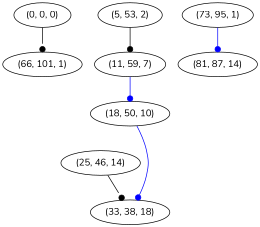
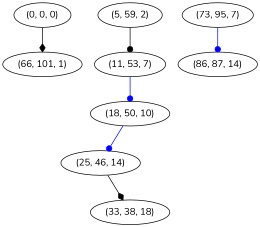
(130, 15) -> (130, 15)
(218, 15) -> (218, 15)
(42, 36) -> (42, 36)
(130, 64) -> (130, 64)
(218, 64) -> (218, 64)
(148, 160) -> (117, 136)
(113, 184) -> (113, 184)
